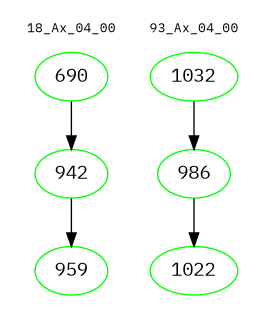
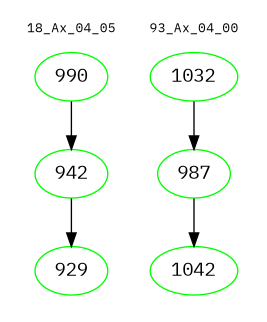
(72, 29) -> (72, 29)
(71, 77) -> (71, 77)
(194, 174) -> (194, 174)
(71, 271) -> (71, 271)
(194, 271) -> (194, 271)
